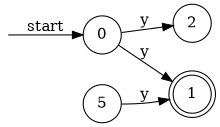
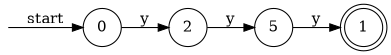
none -> (226, 28)
(141, 60) -> none
